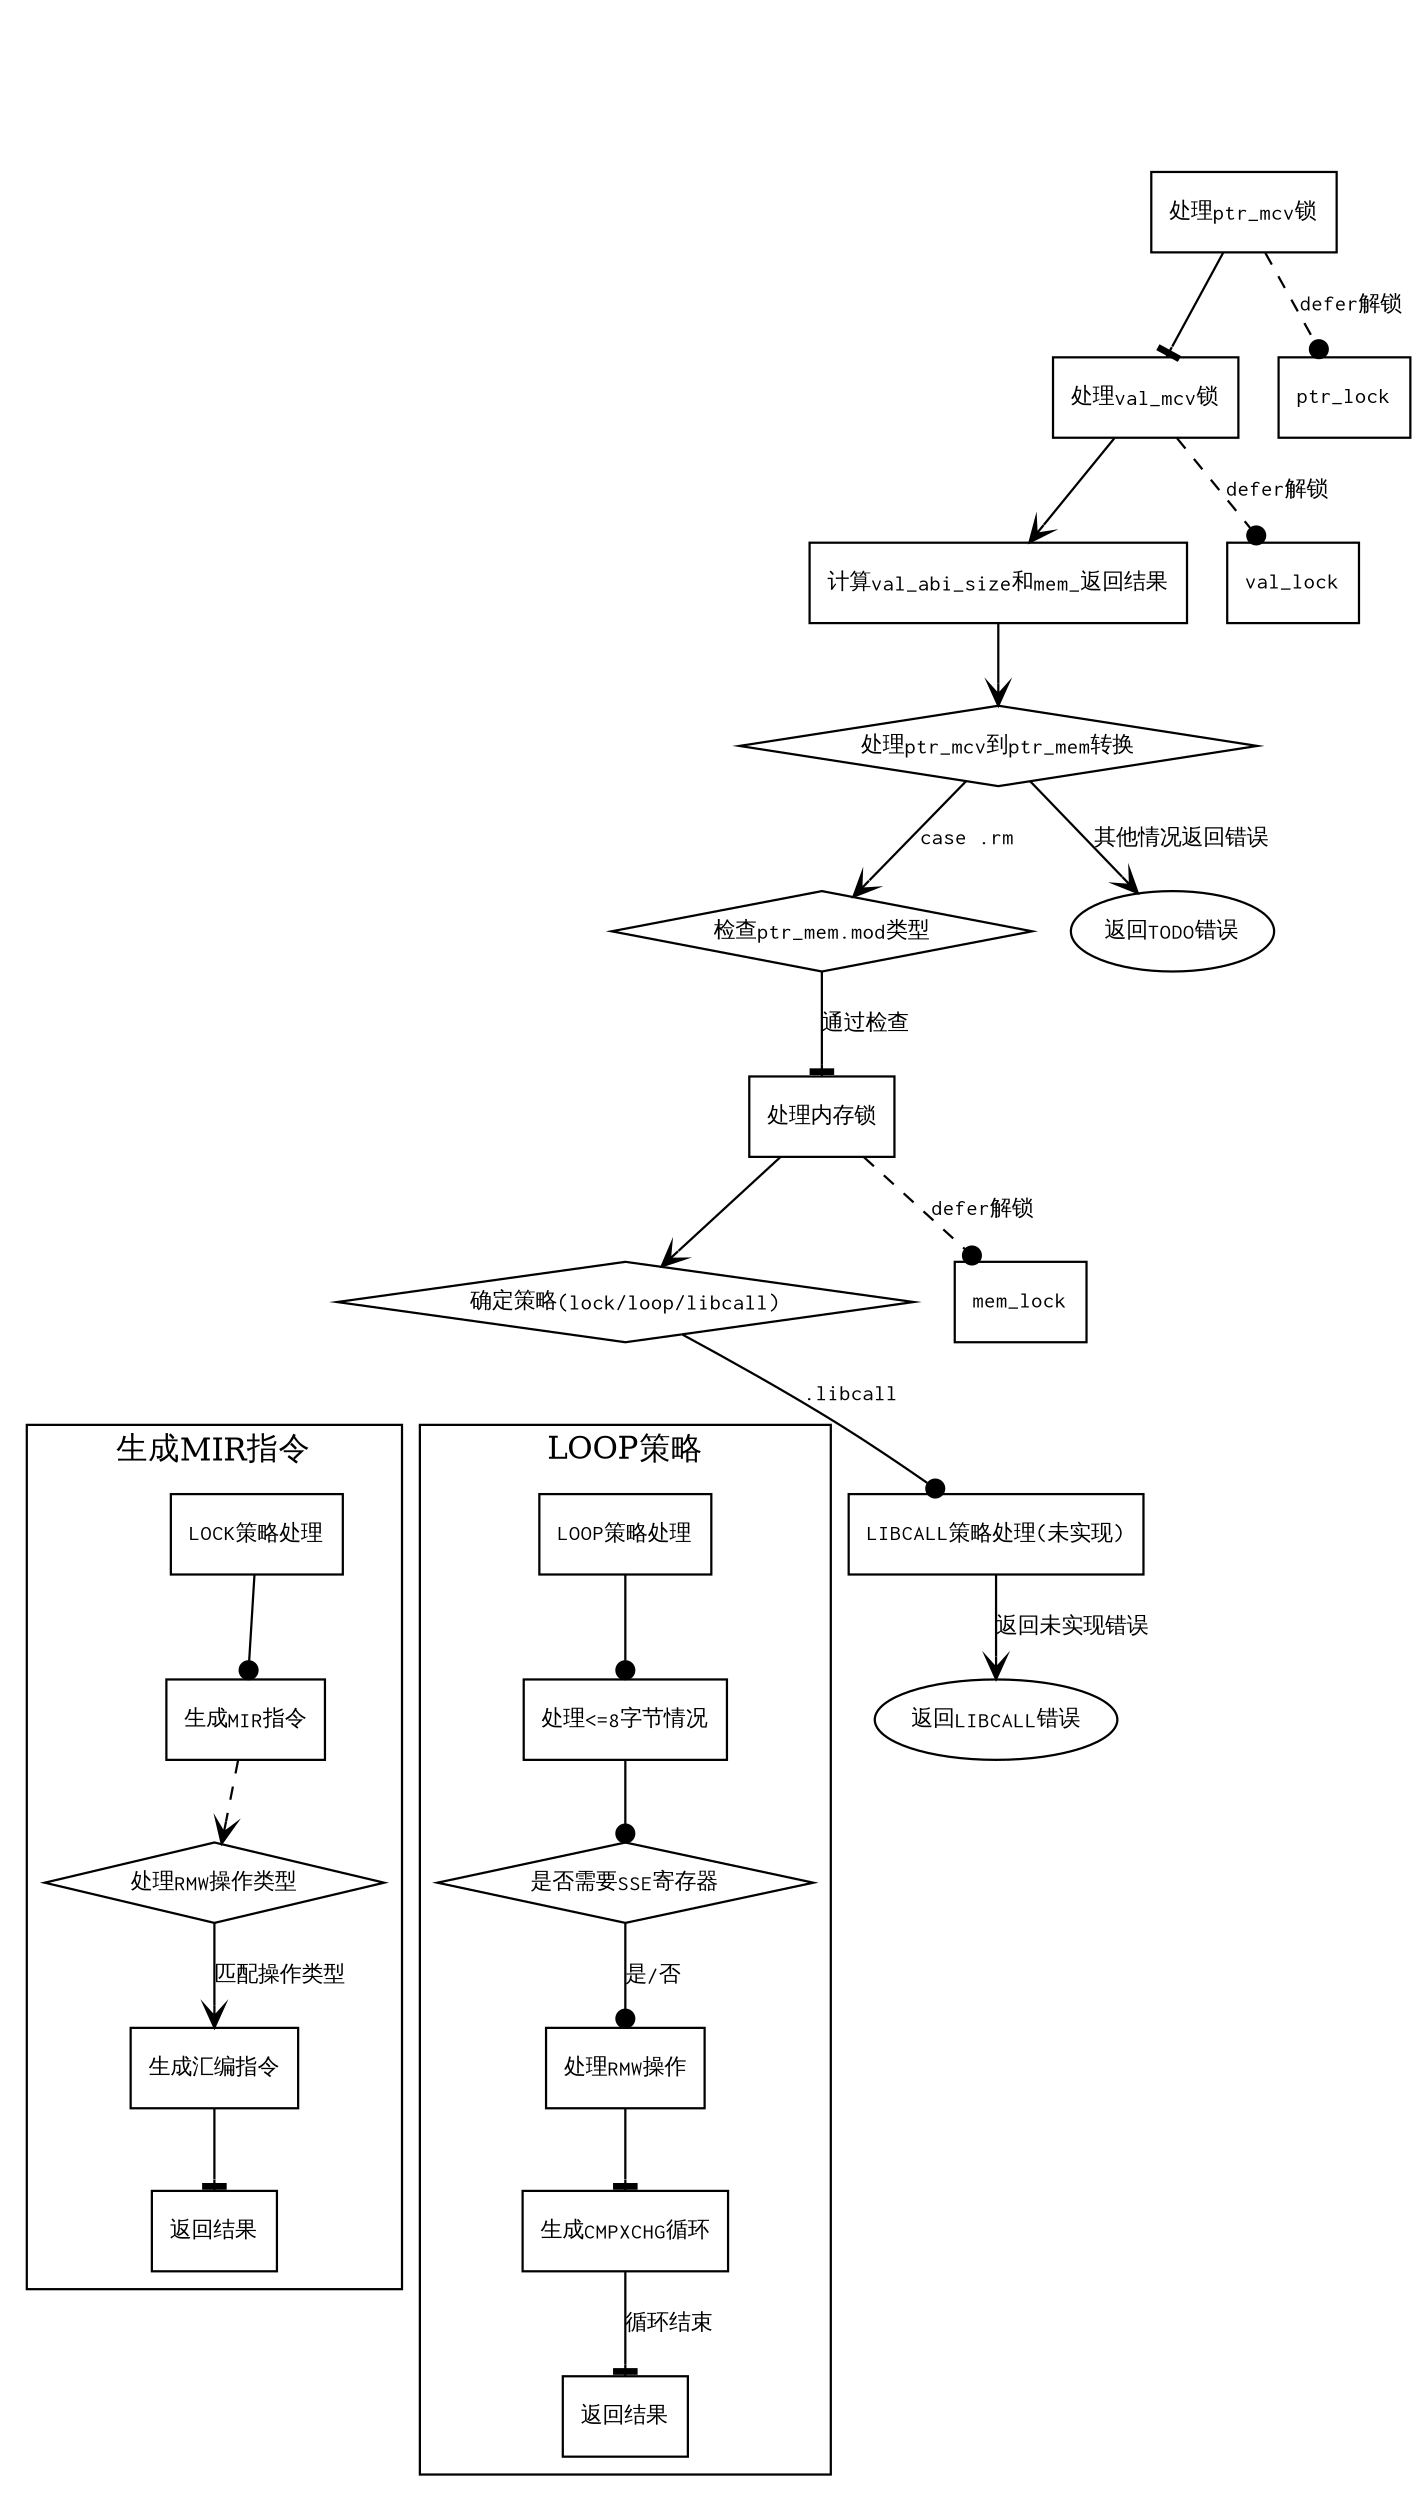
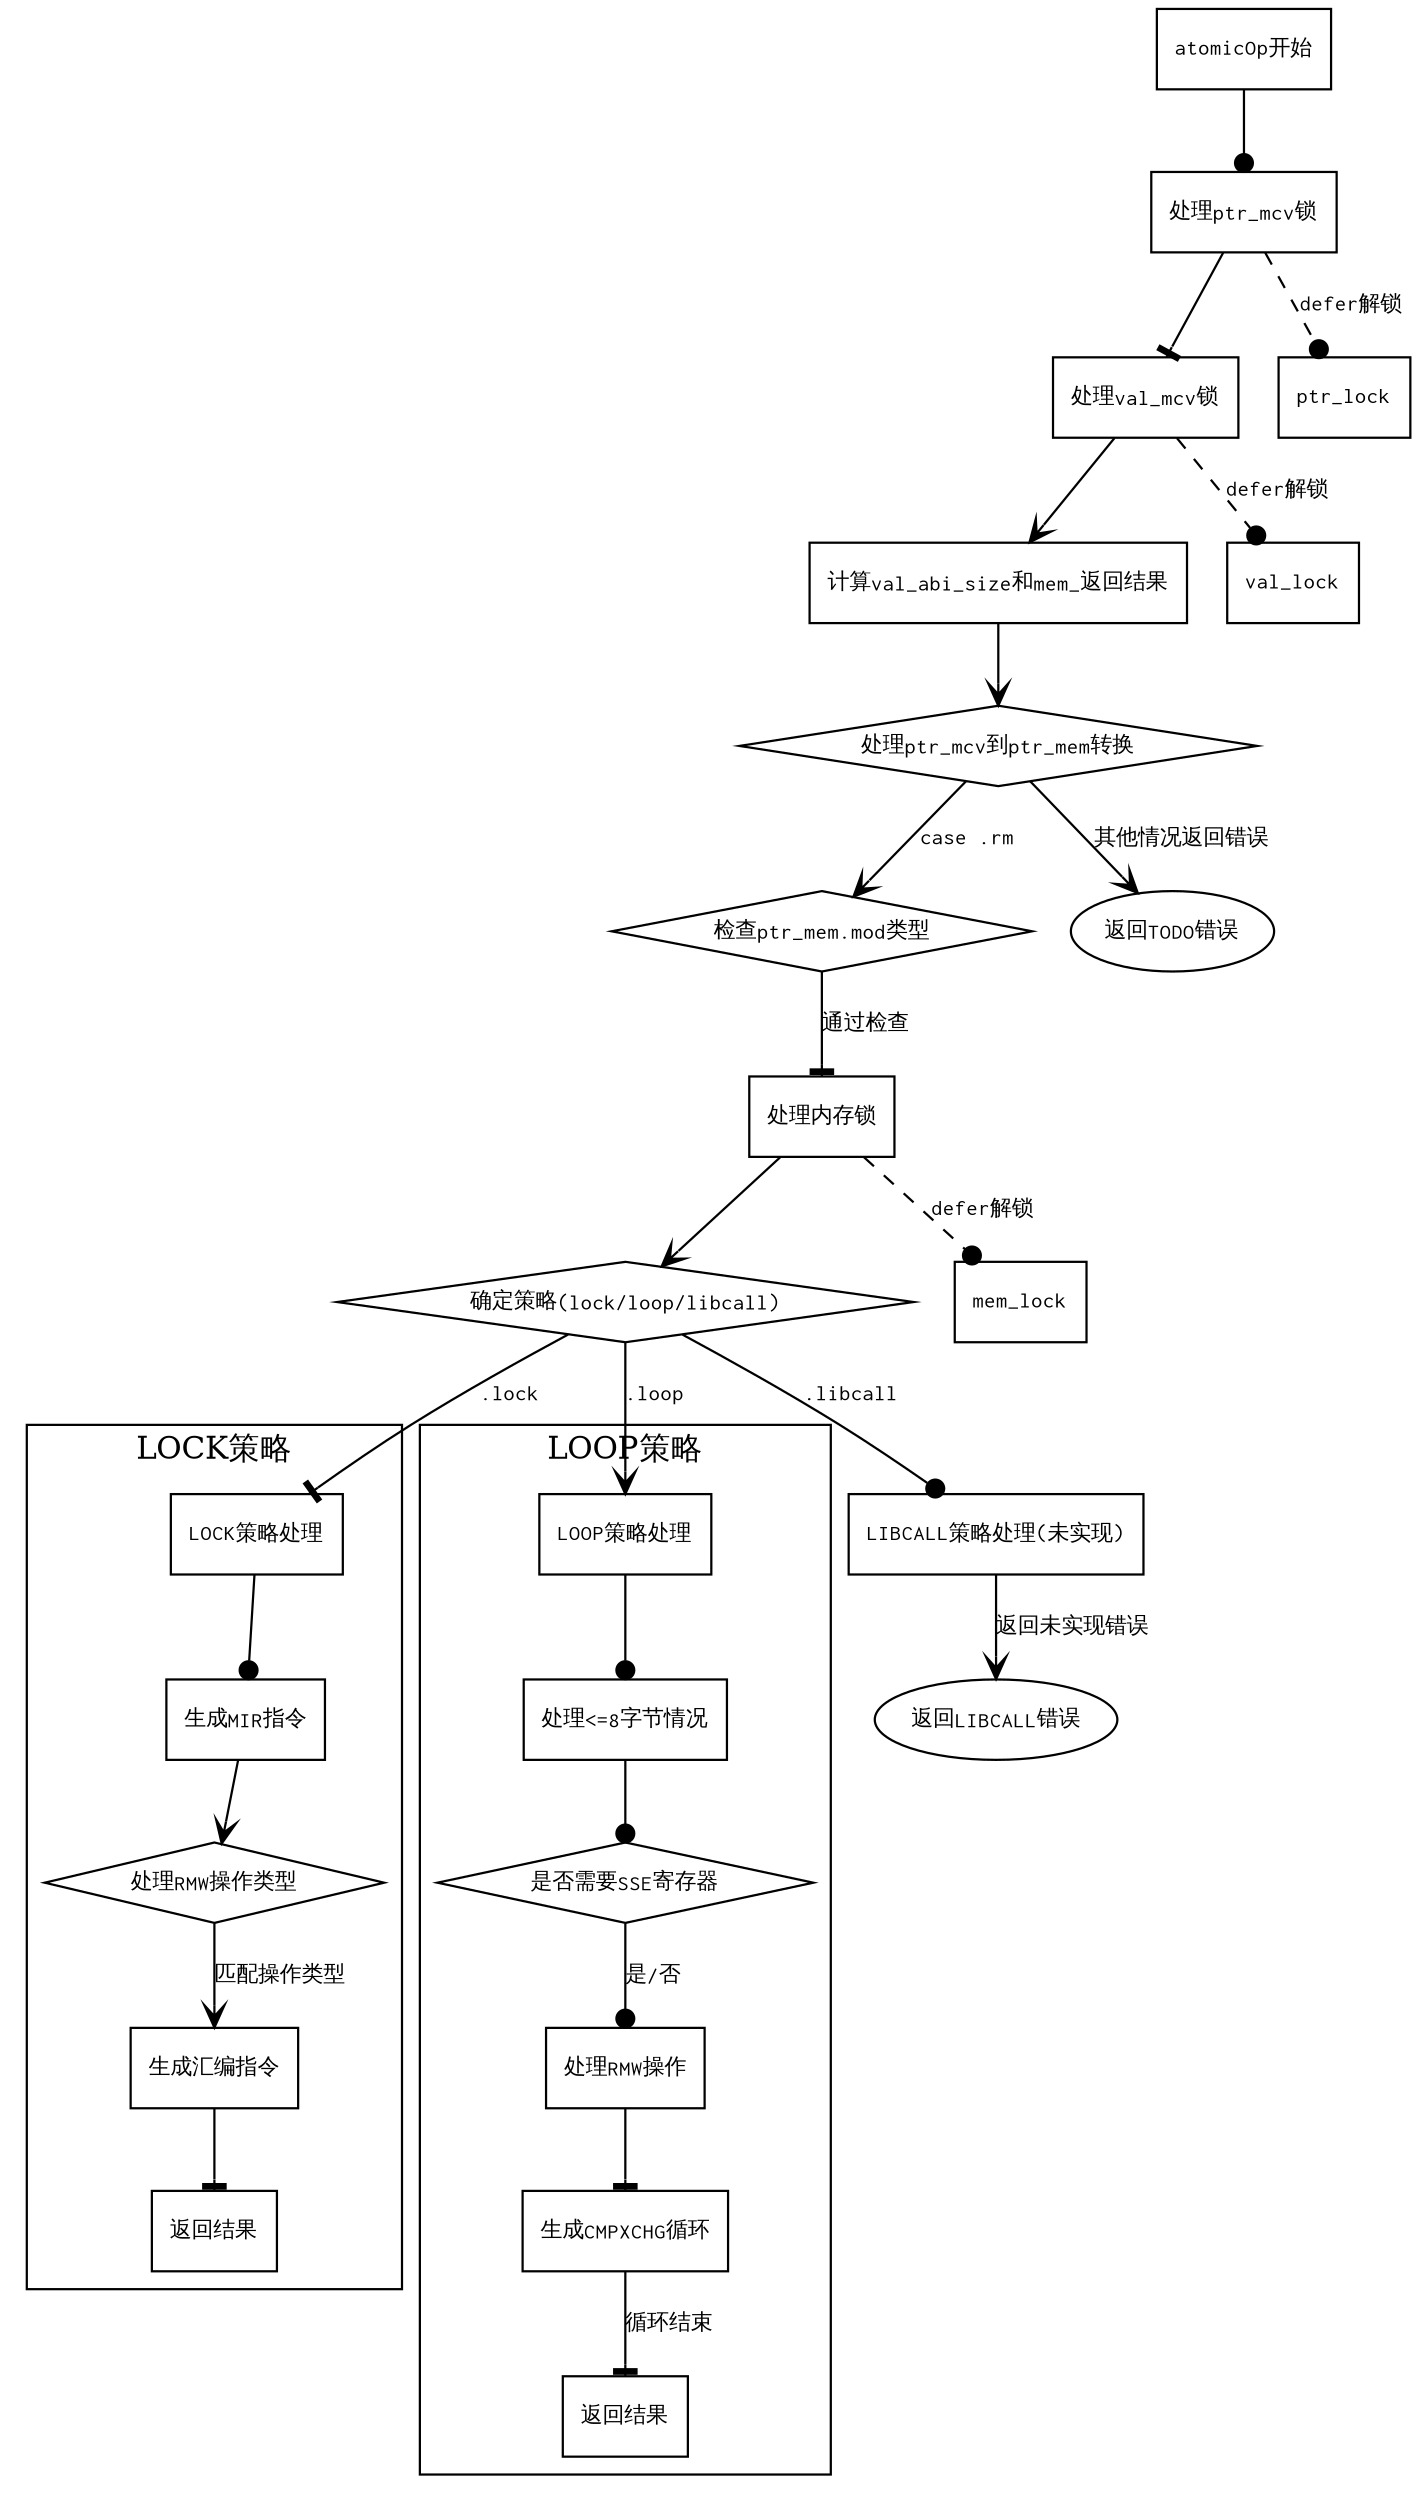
none -> (1244, 49)
none -> (440, 1407)
none -> (625, 1407)
(214, 1451) -> (214, 1451)
(232, 1791) -> (232, 1791)
